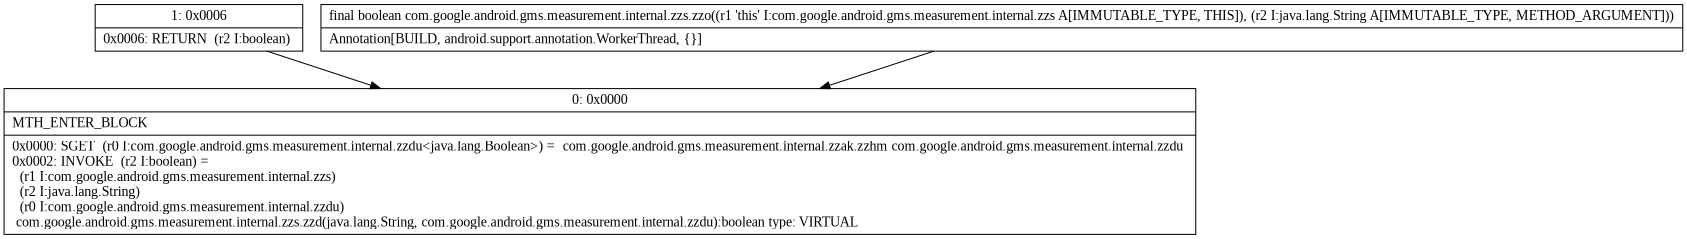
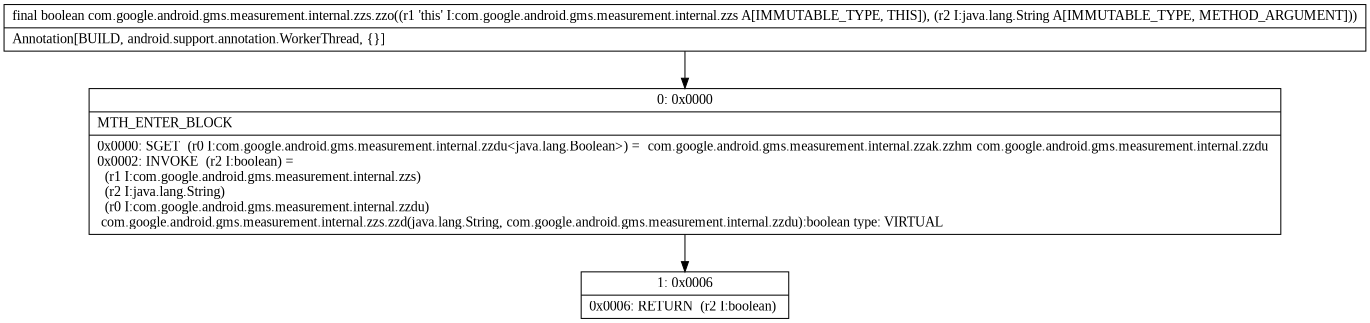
(319, 68) -> (685, 248)
